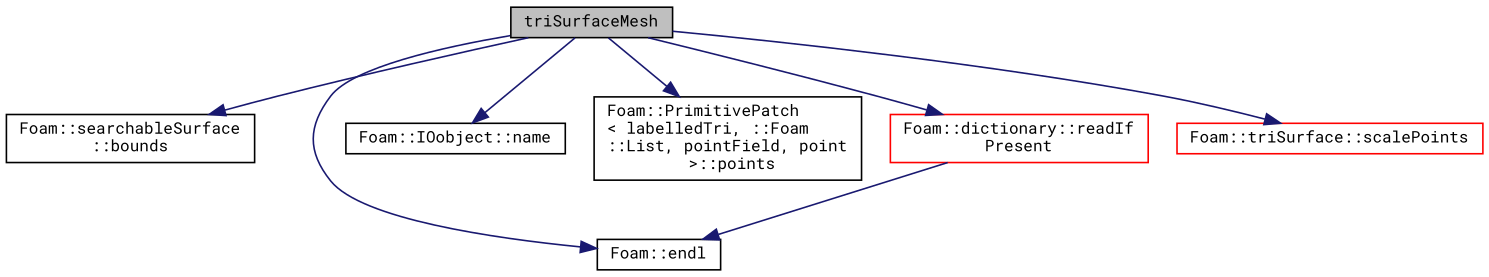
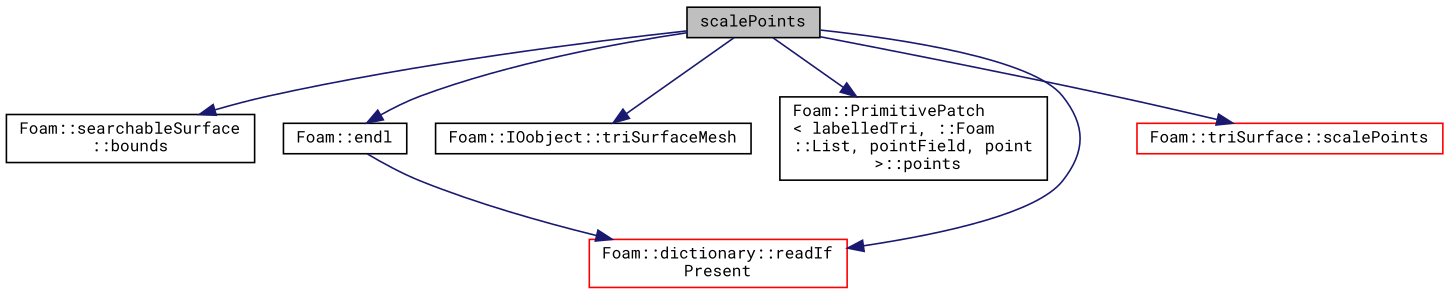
(592, 22) -> (753, 22)
(456, 139) -> (593, 139)
(833, 199) -> (479, 202)
